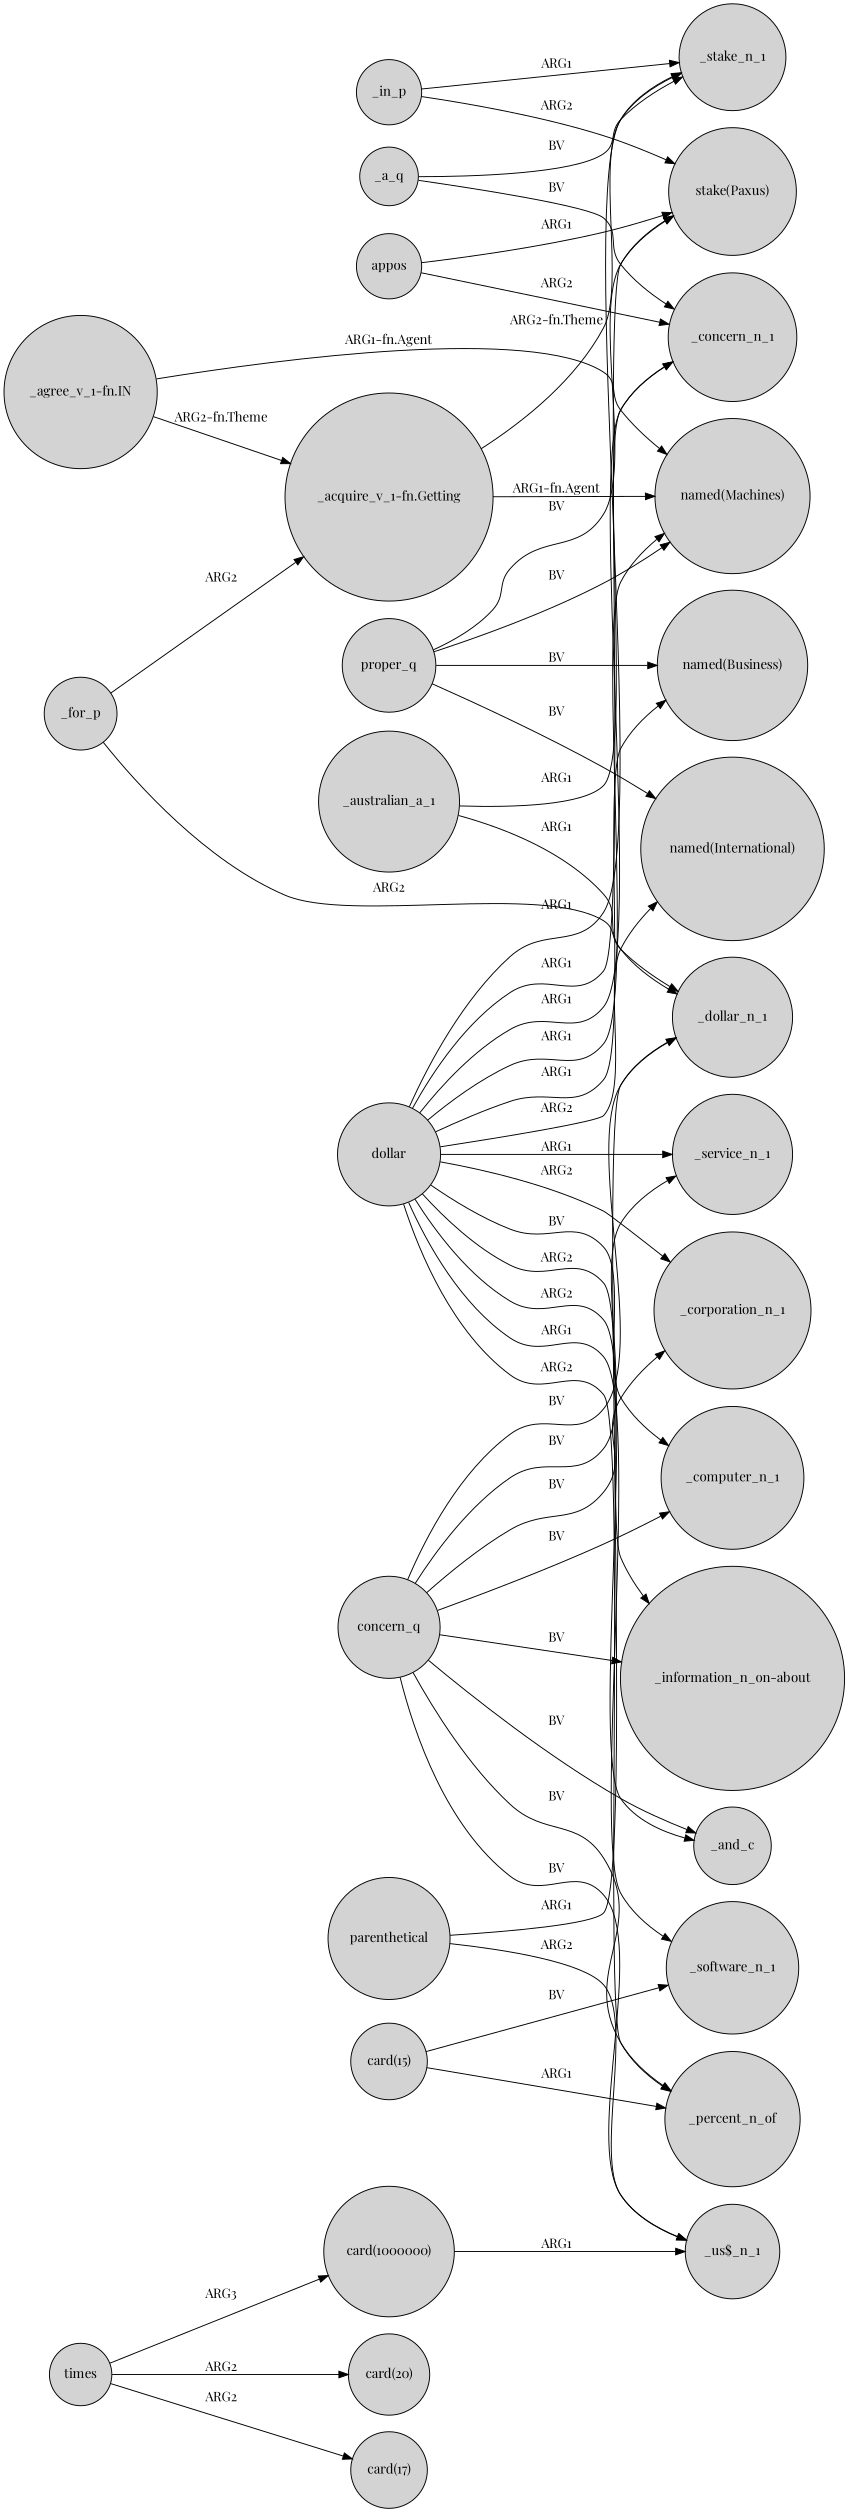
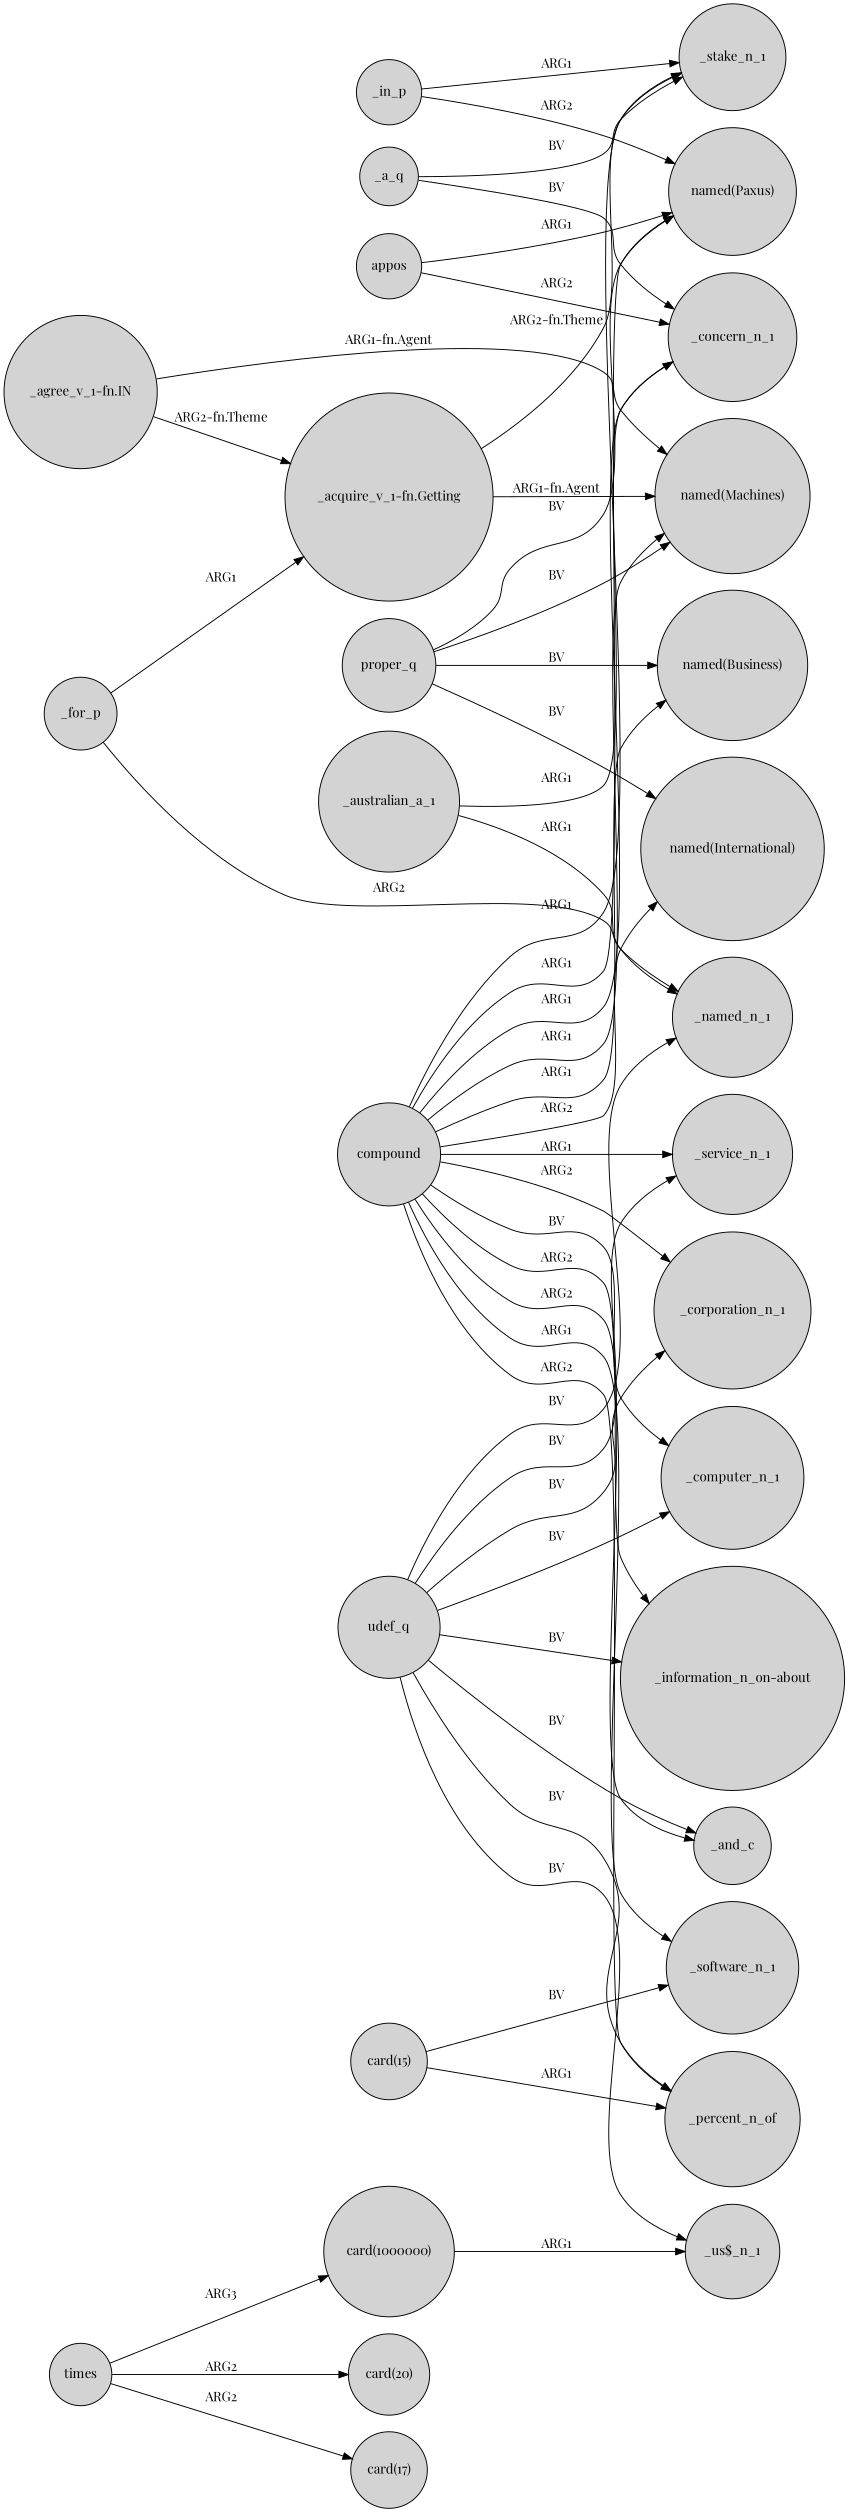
(733, 192) -> (733, 192)
(221, 578) -> (221, 578)
(733, 1017) -> (733, 1017)
(389, 1154) -> (389, 1154)
(389, 1627) -> (389, 1627)
(389, 1938) -> none
